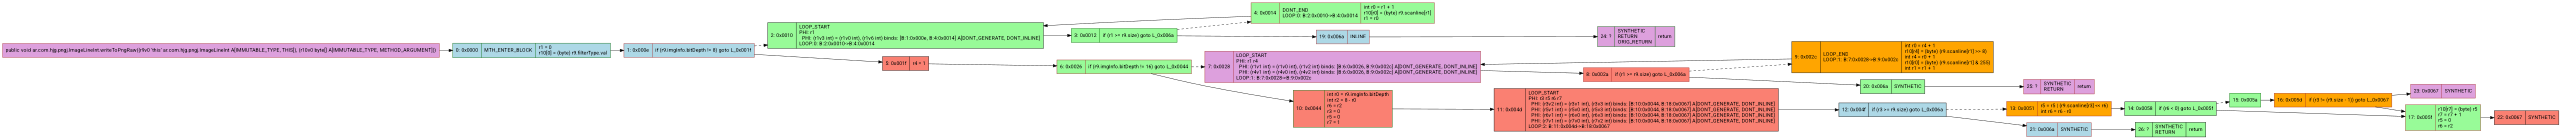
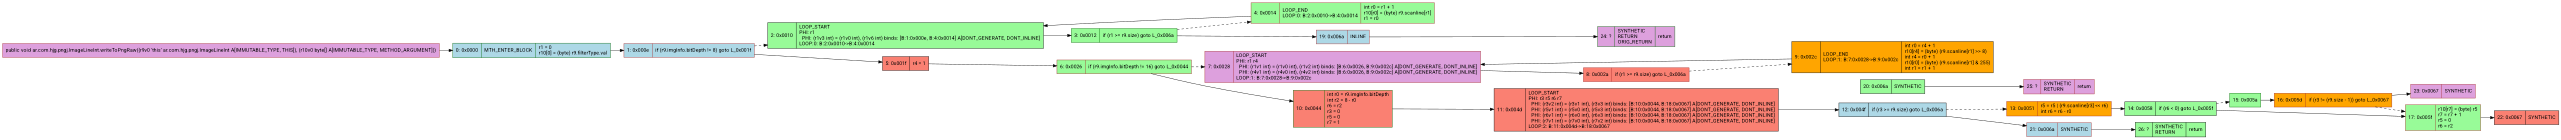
(1295, 10) -> (1295, 10)
(1773, 81) -> none
(2388, 109) -> (2388, 109)
